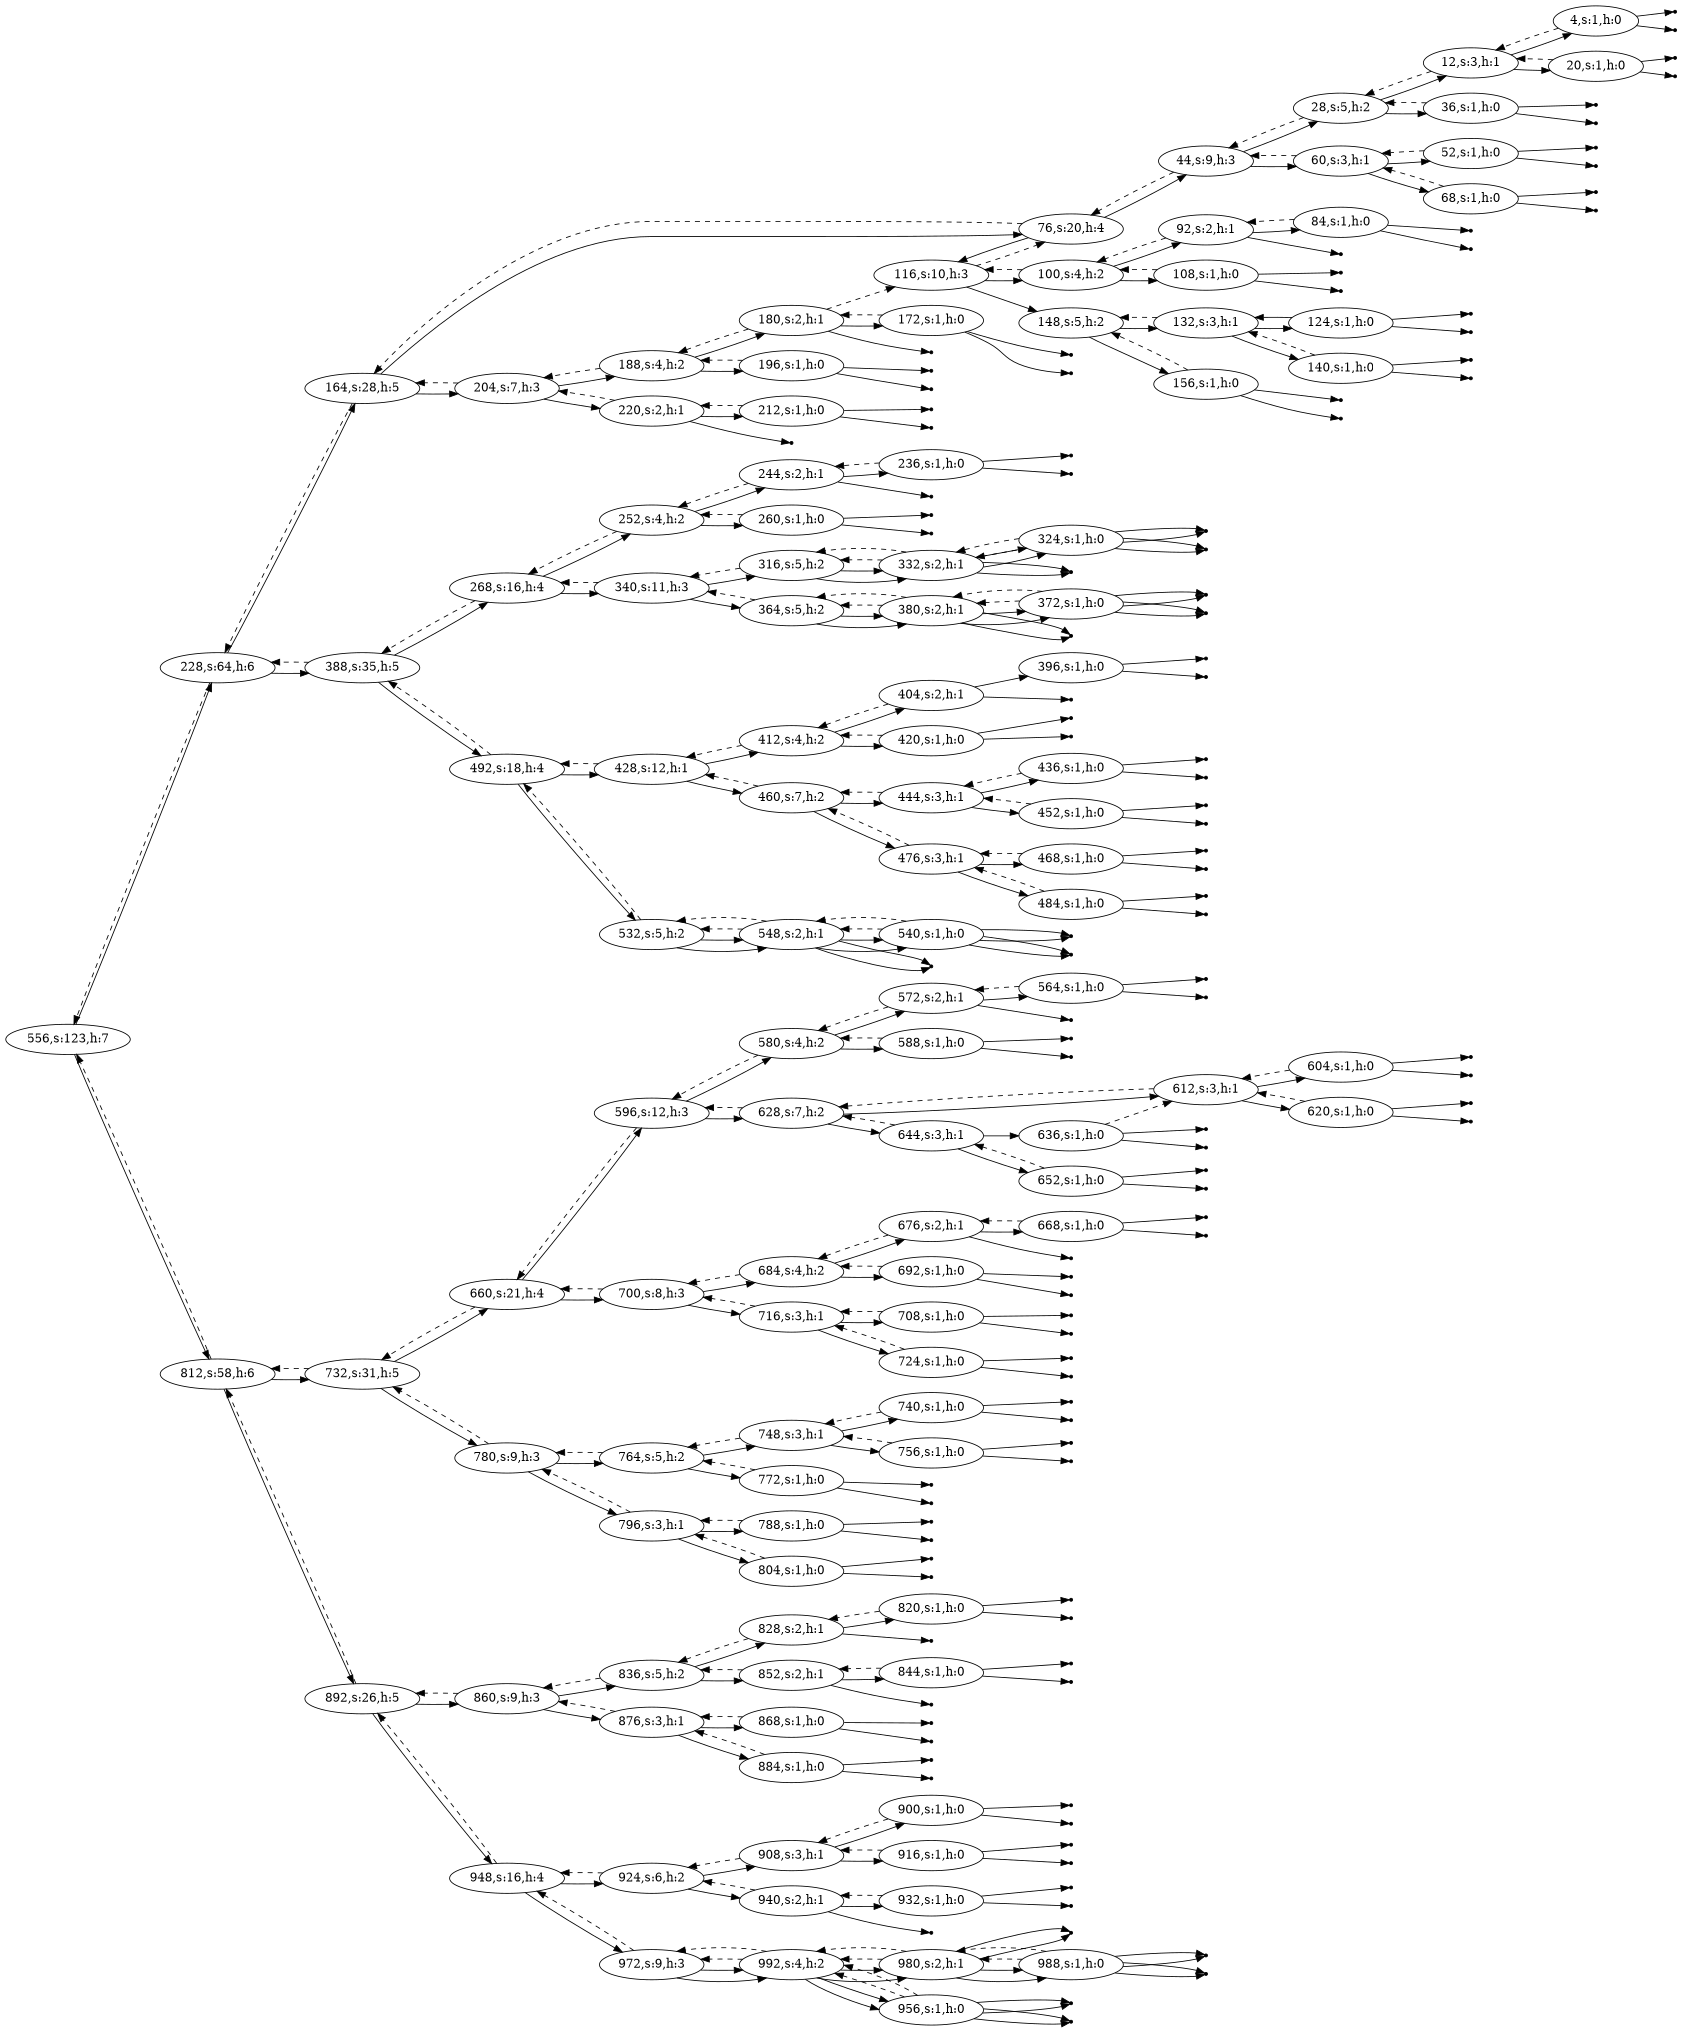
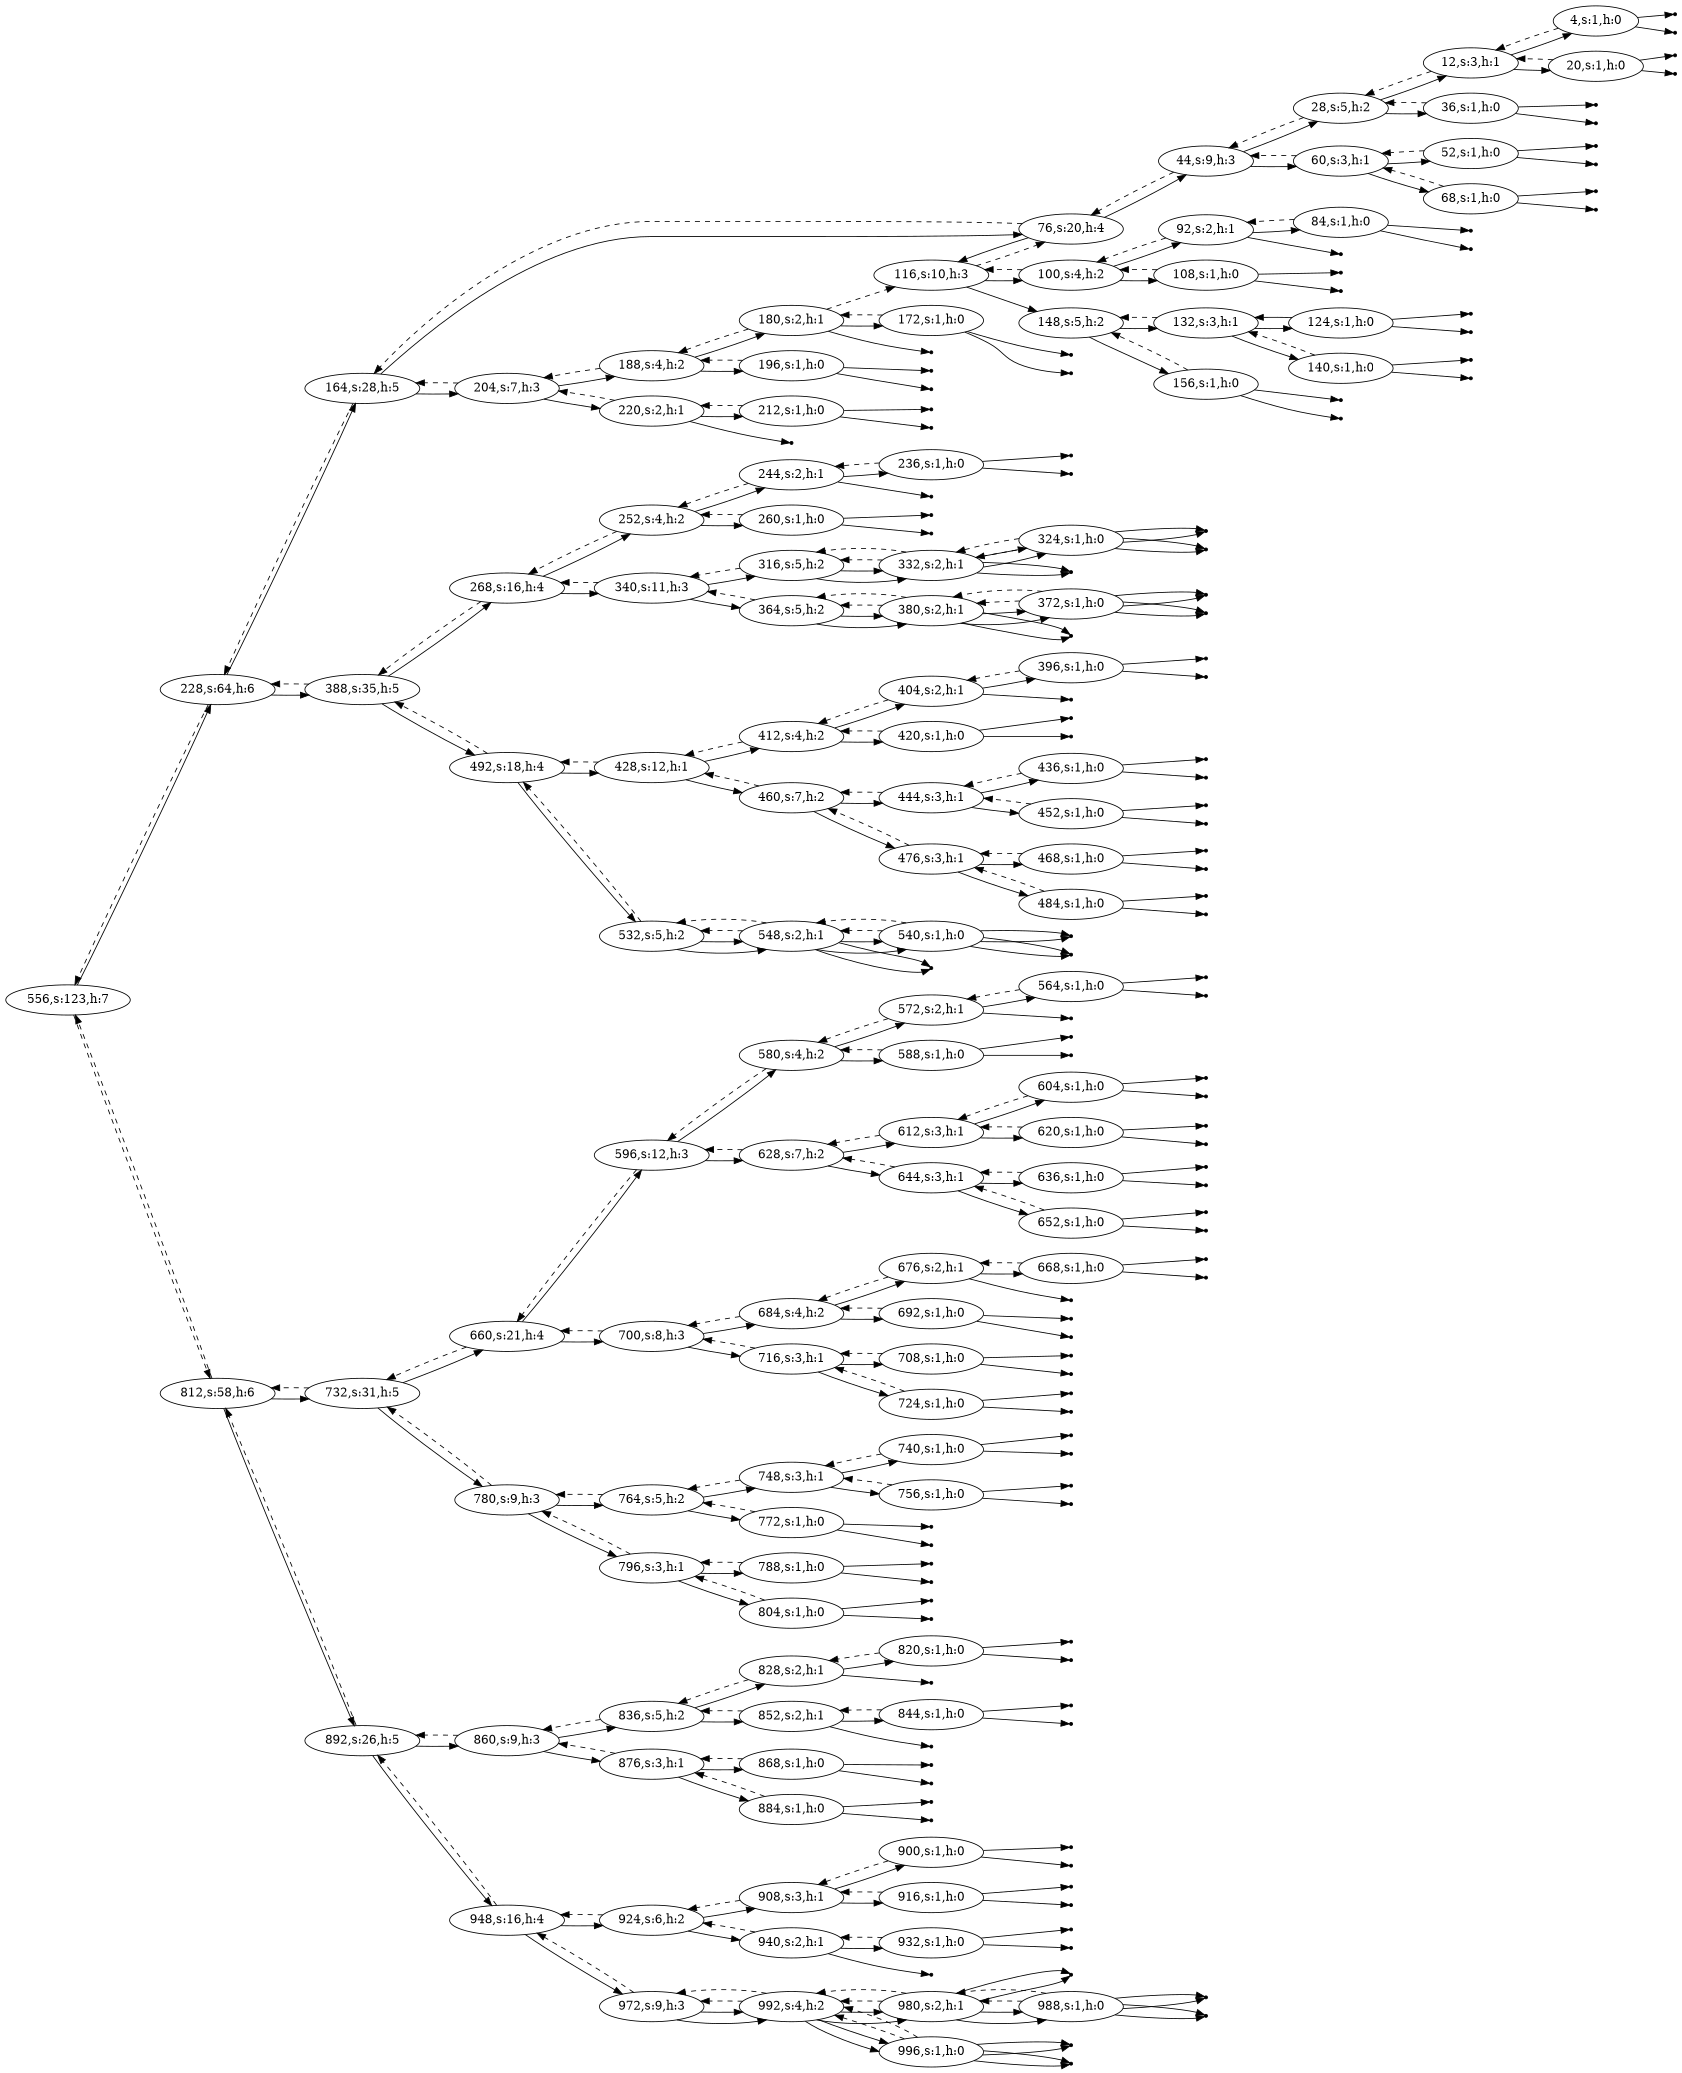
none -> (998, 674)
(1134, 1114) -> (1006, 1172)
(139, 1203) -> (139, 1193)
(931, 2010) -> (931, 2052)
